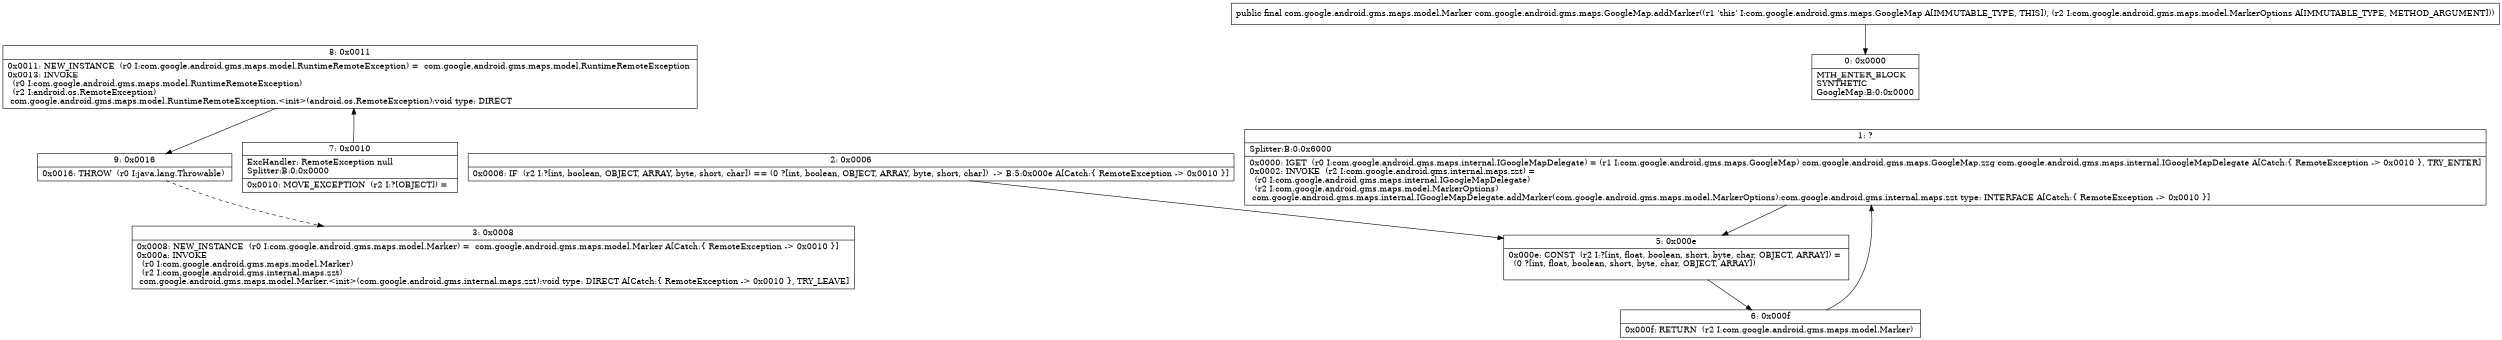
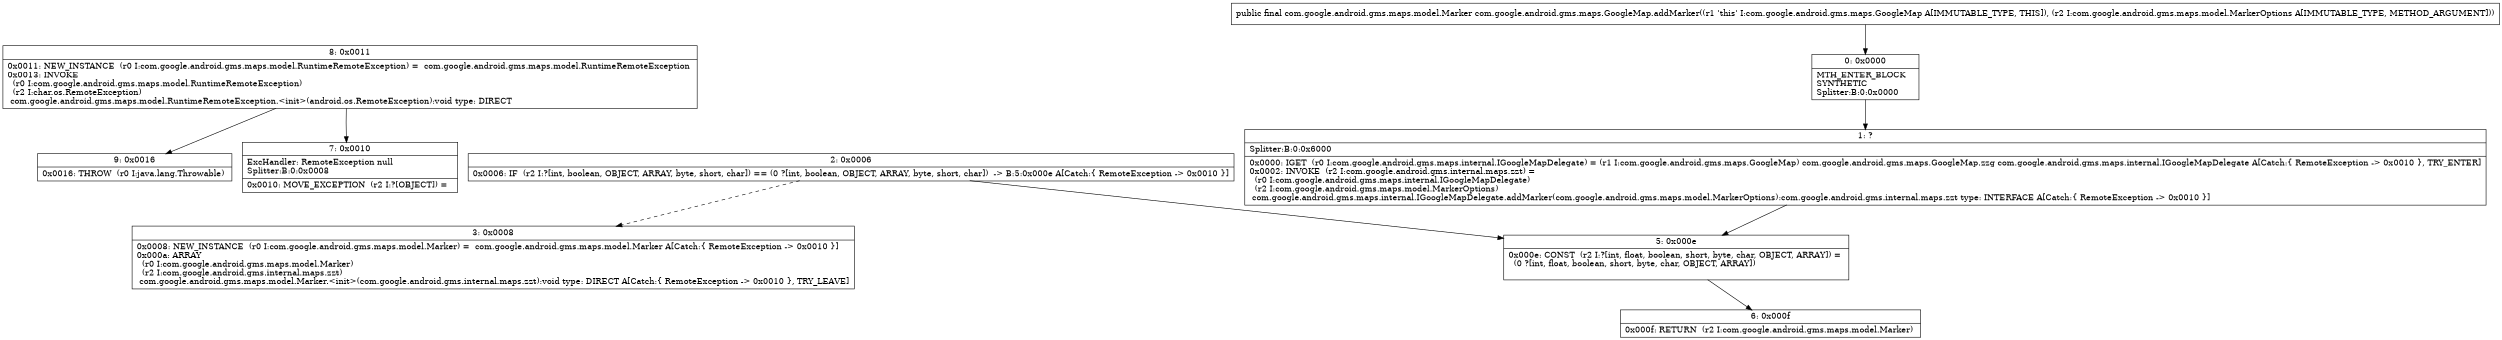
(82, 93) -> (75, 93)
(1865, 93) -> (1858, 93)
(354, 128) -> (346, 122)
(288, 171) -> (288, 171)
(241, 206) -> (711, 203)
(175, 255) -> (172, 255)
(1864, 268) -> (1865, 112)
